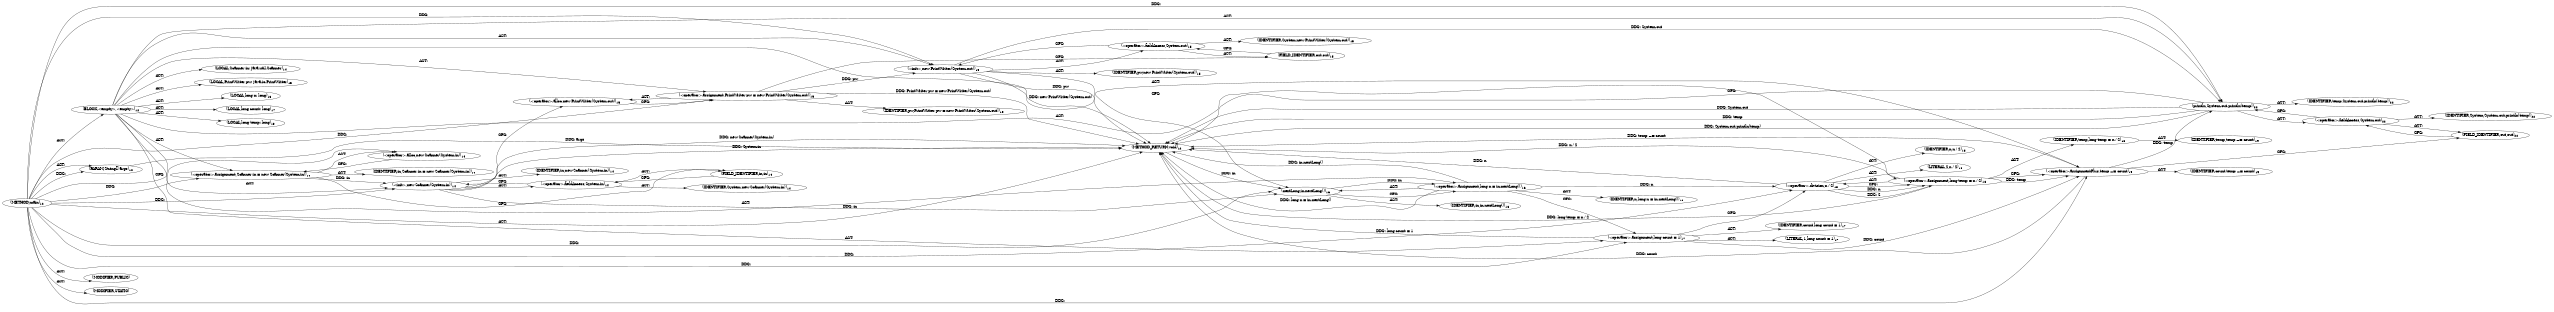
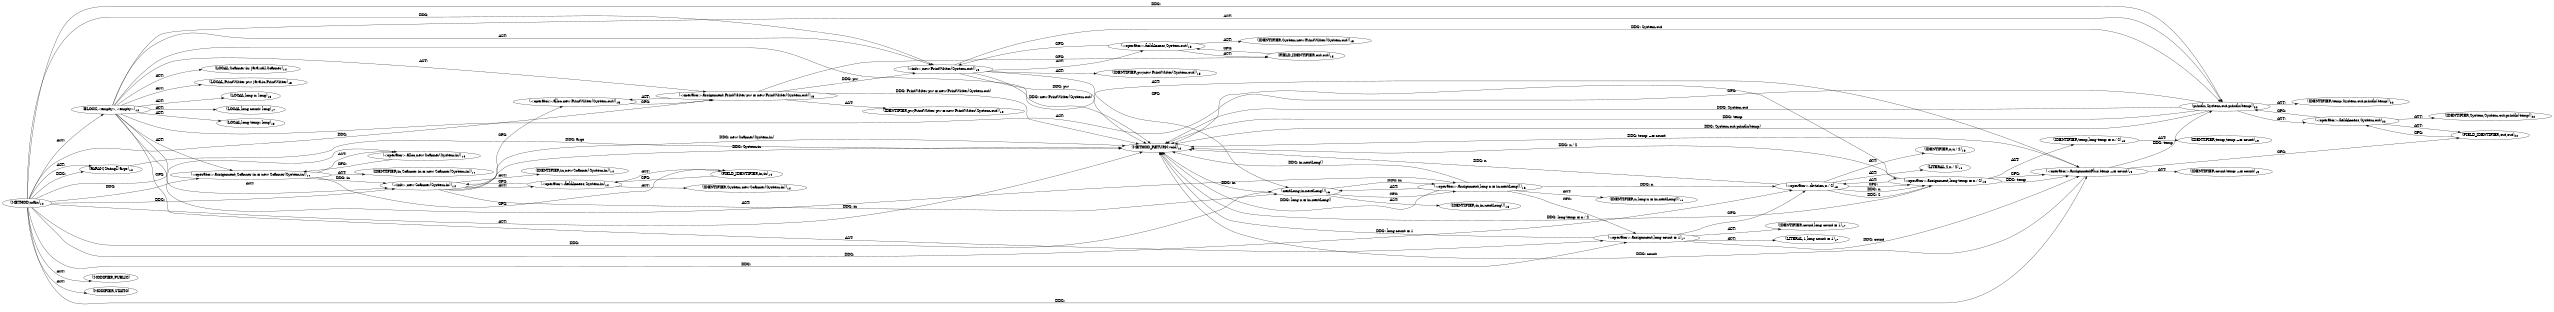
(1220, 175) -> (1220, 185)
